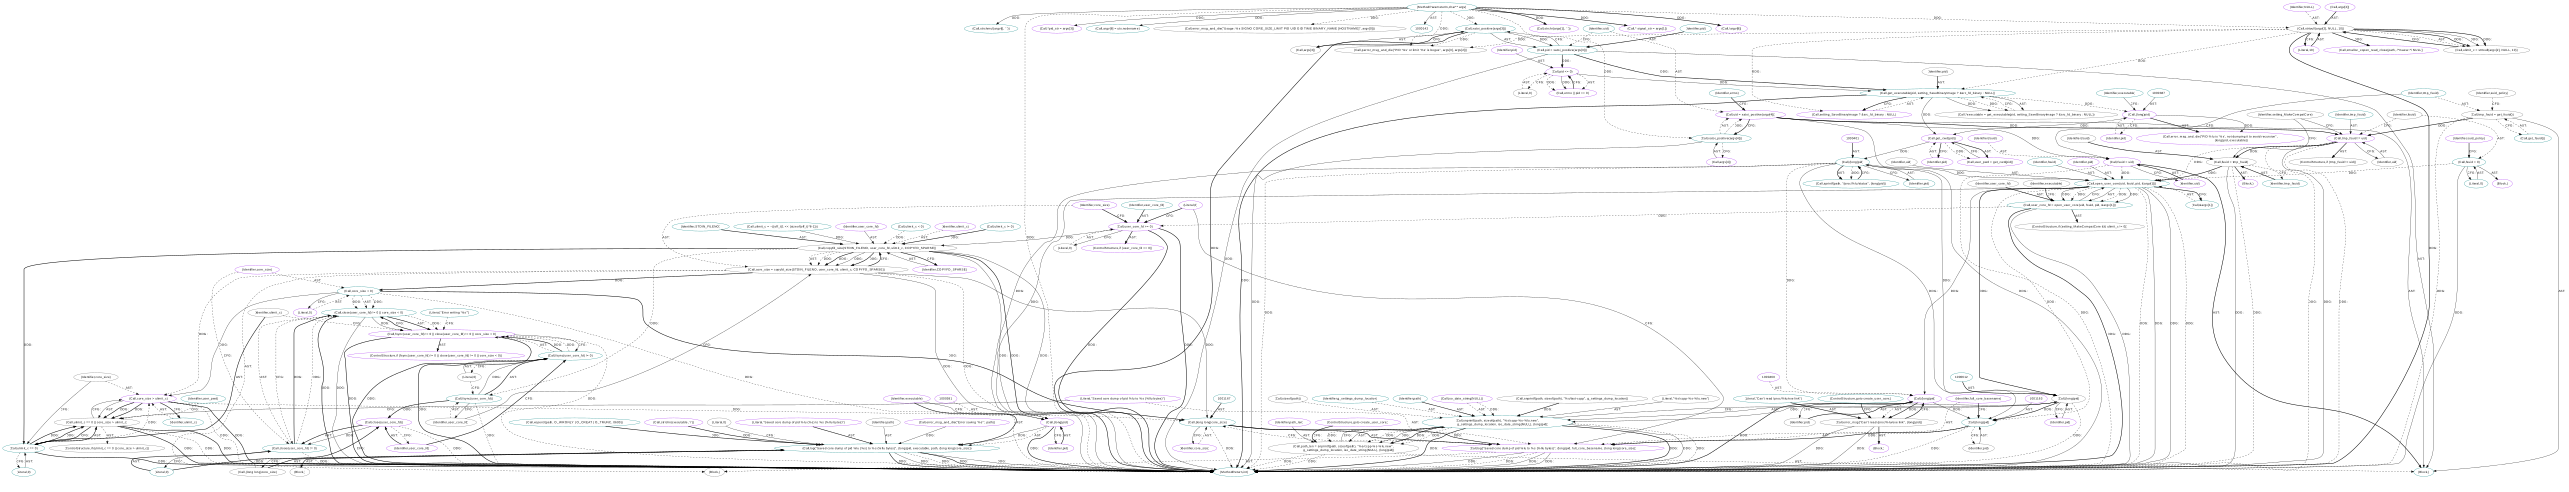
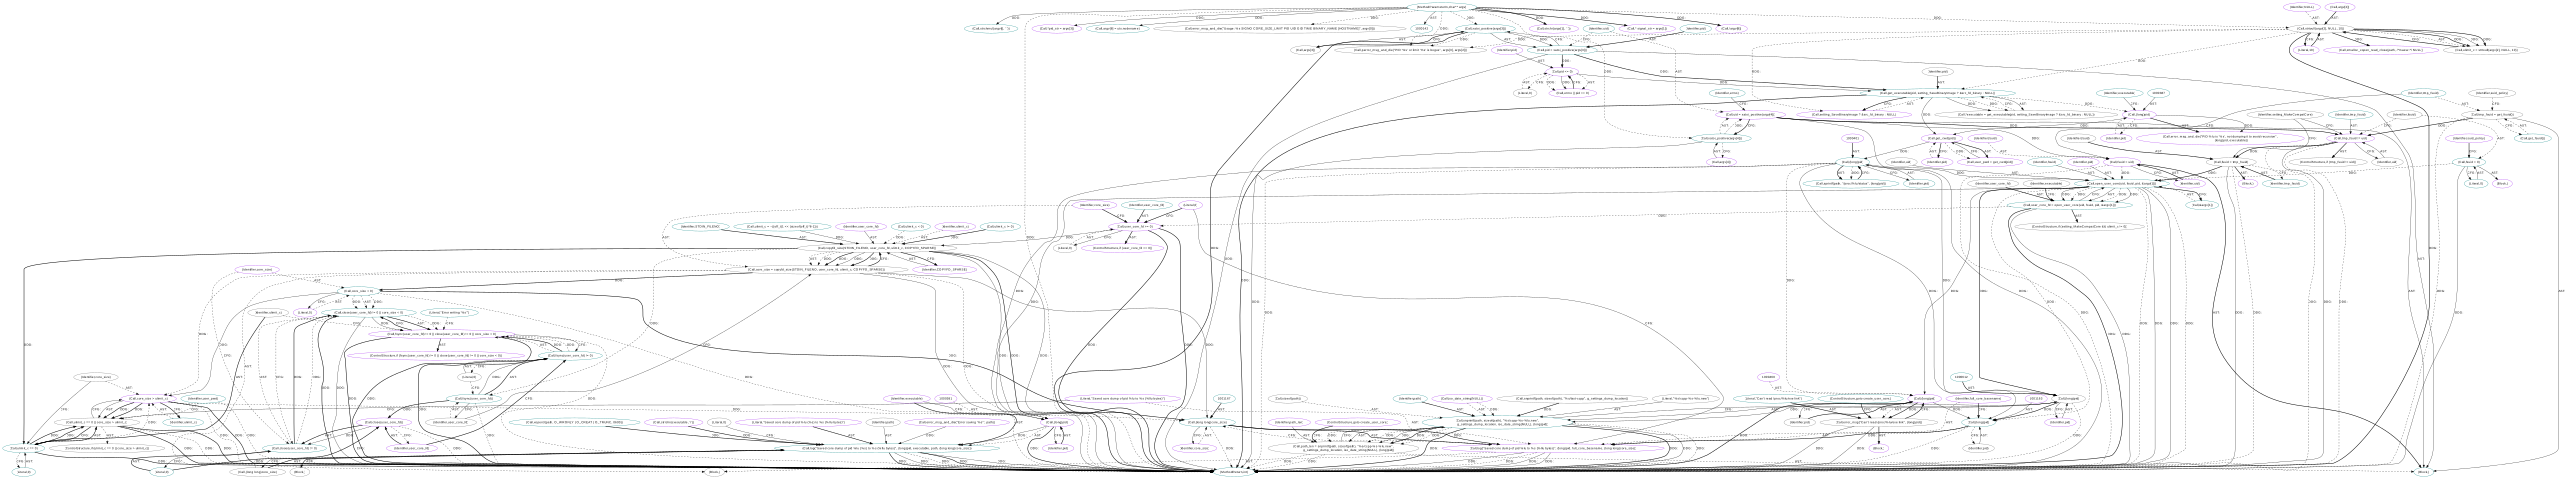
(1737, 104) -> (1737, 104)
(2238, 148) -> none
(1350, 399) -> none
(755, 468) -> (700, 467)
